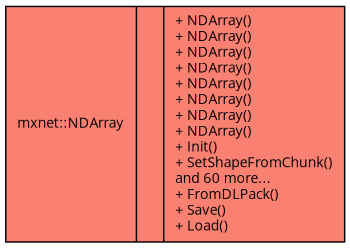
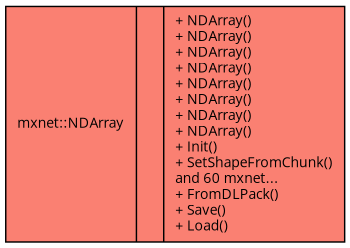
(223, 179) -> (228, 179)
